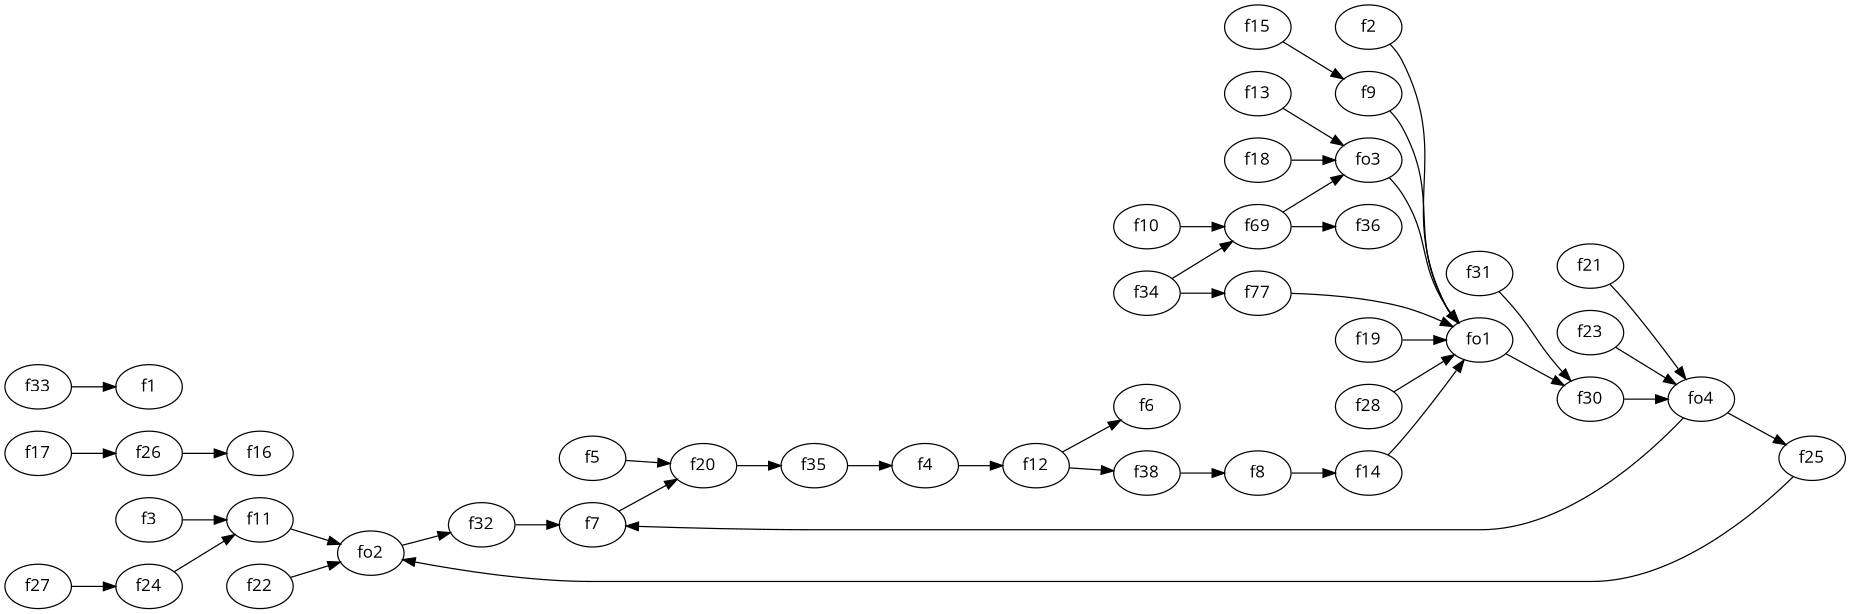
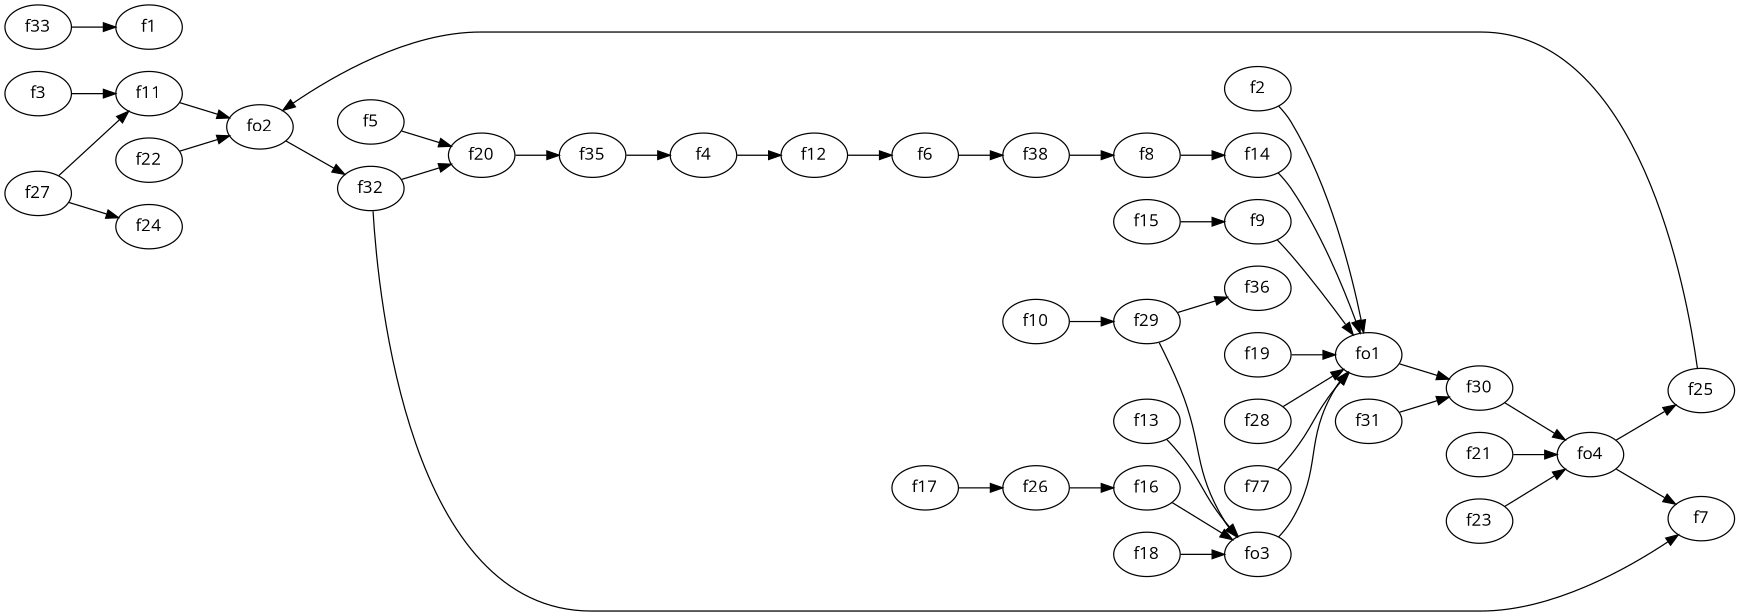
(1258, 227) -> (1147, 322)
(1147, 293) -> none
(1085, 469) -> (975, 155)
(643, 498) -> (420, 174)
none -> (1197, 518)
(199, 556) -> (89, 148)
